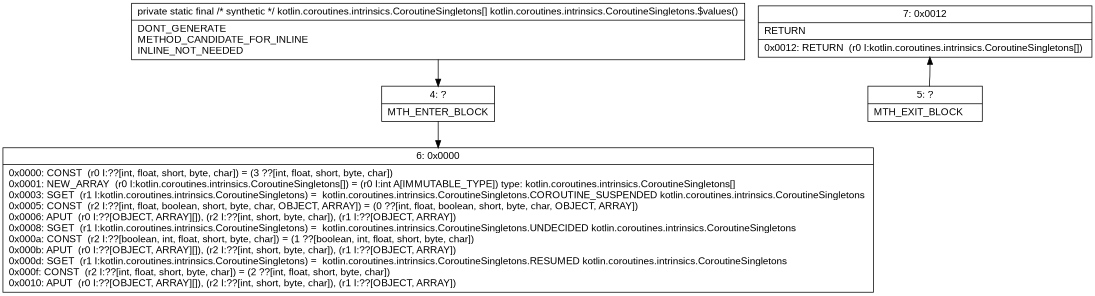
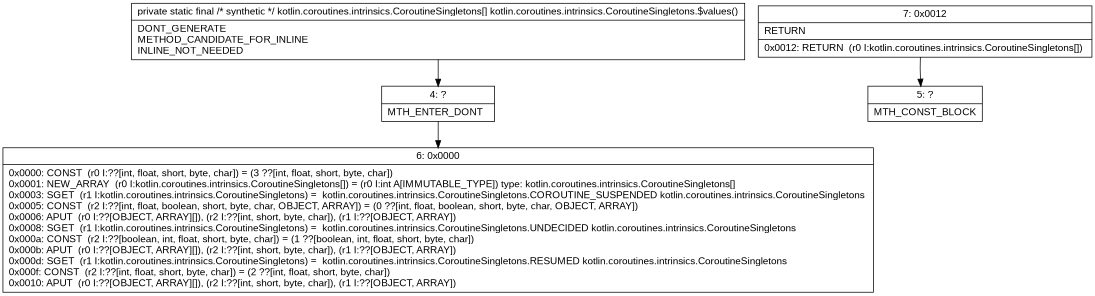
(930, 75) -> (920, 68)
(438, 112) -> (435, 112)
(918, 112) -> (925, 112)
